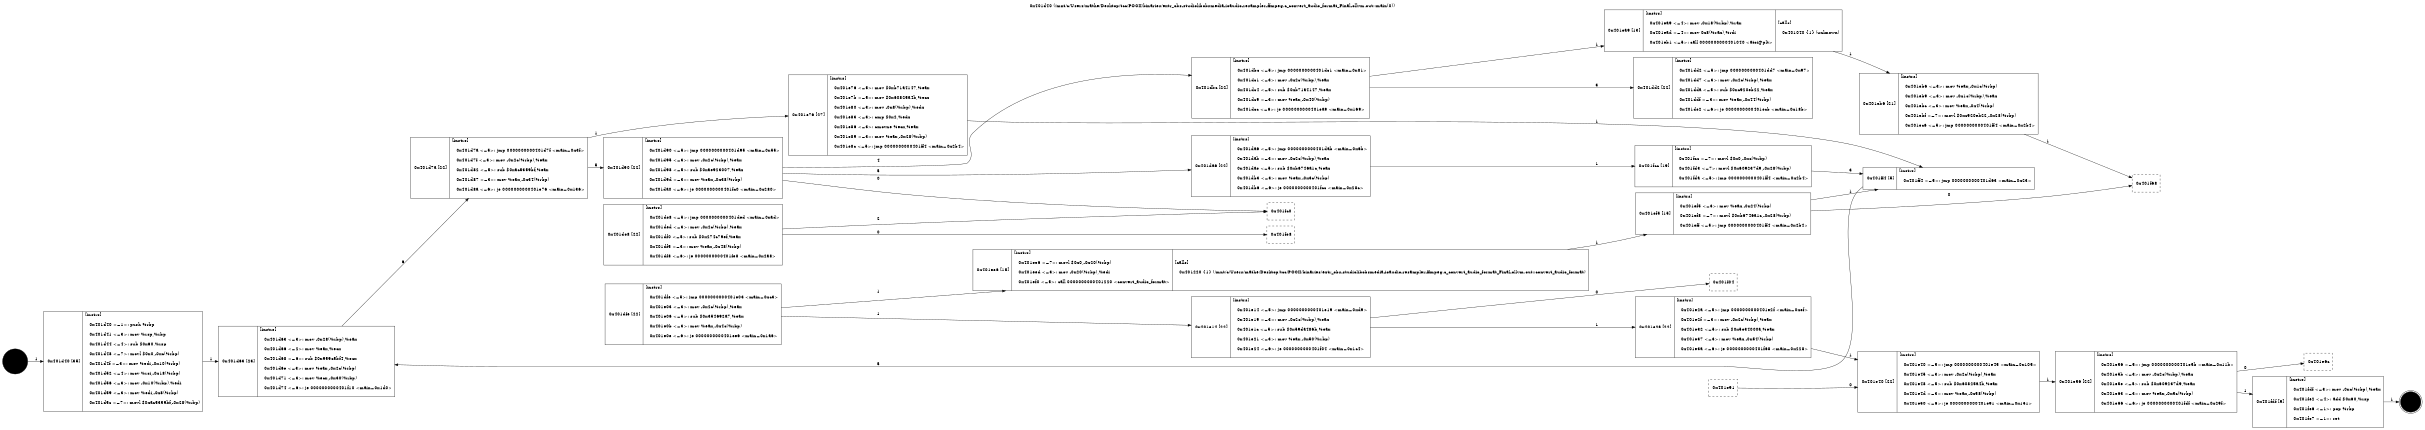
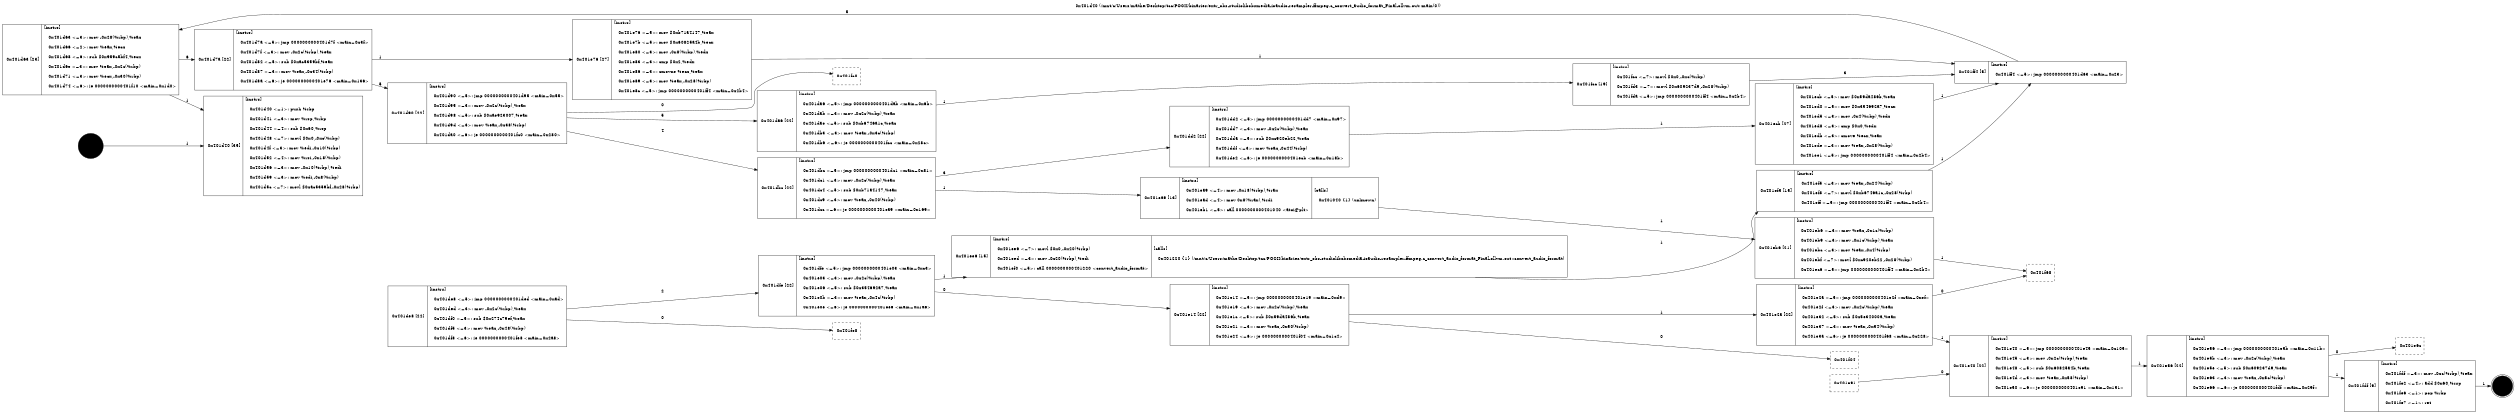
none -> (1844, 124)
(1970, 203) -> (1978, 286)
(1023, 219) -> (661, 301)
(878, 314) -> (944, 290)
(209, 361) -> (185, 102)
